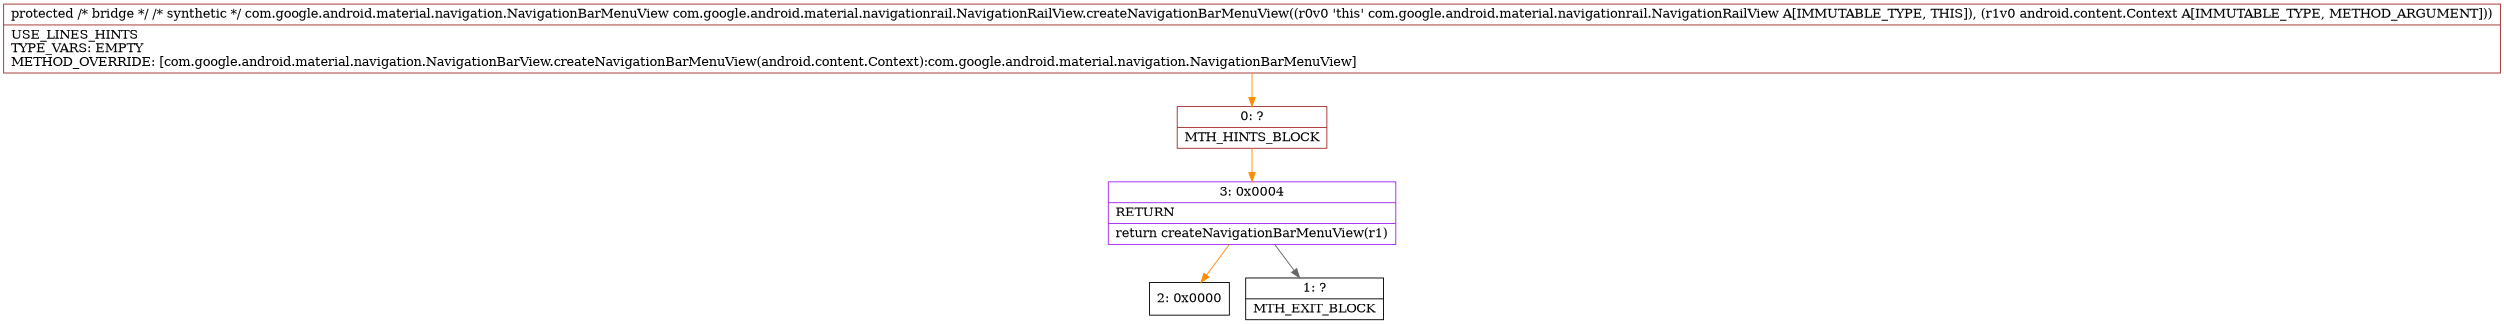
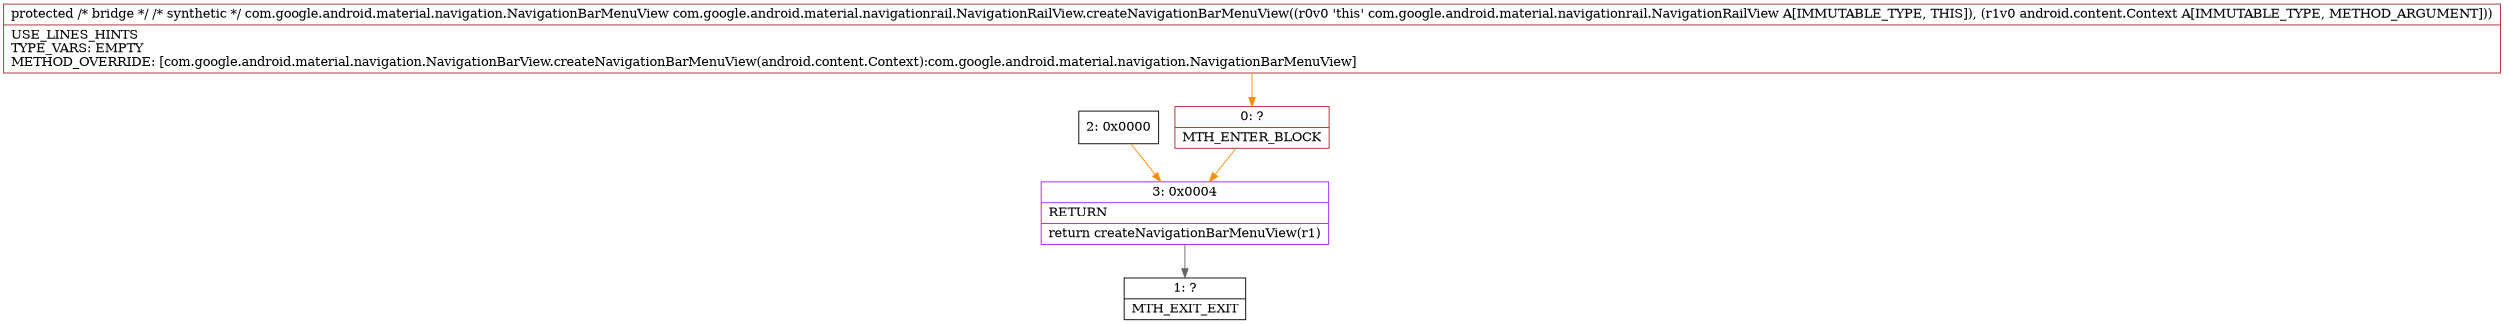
(1252, 137) -> (1252, 137)
(1218, 260) -> (1143, 159)
(1315, 309) -> (1185, 309)
